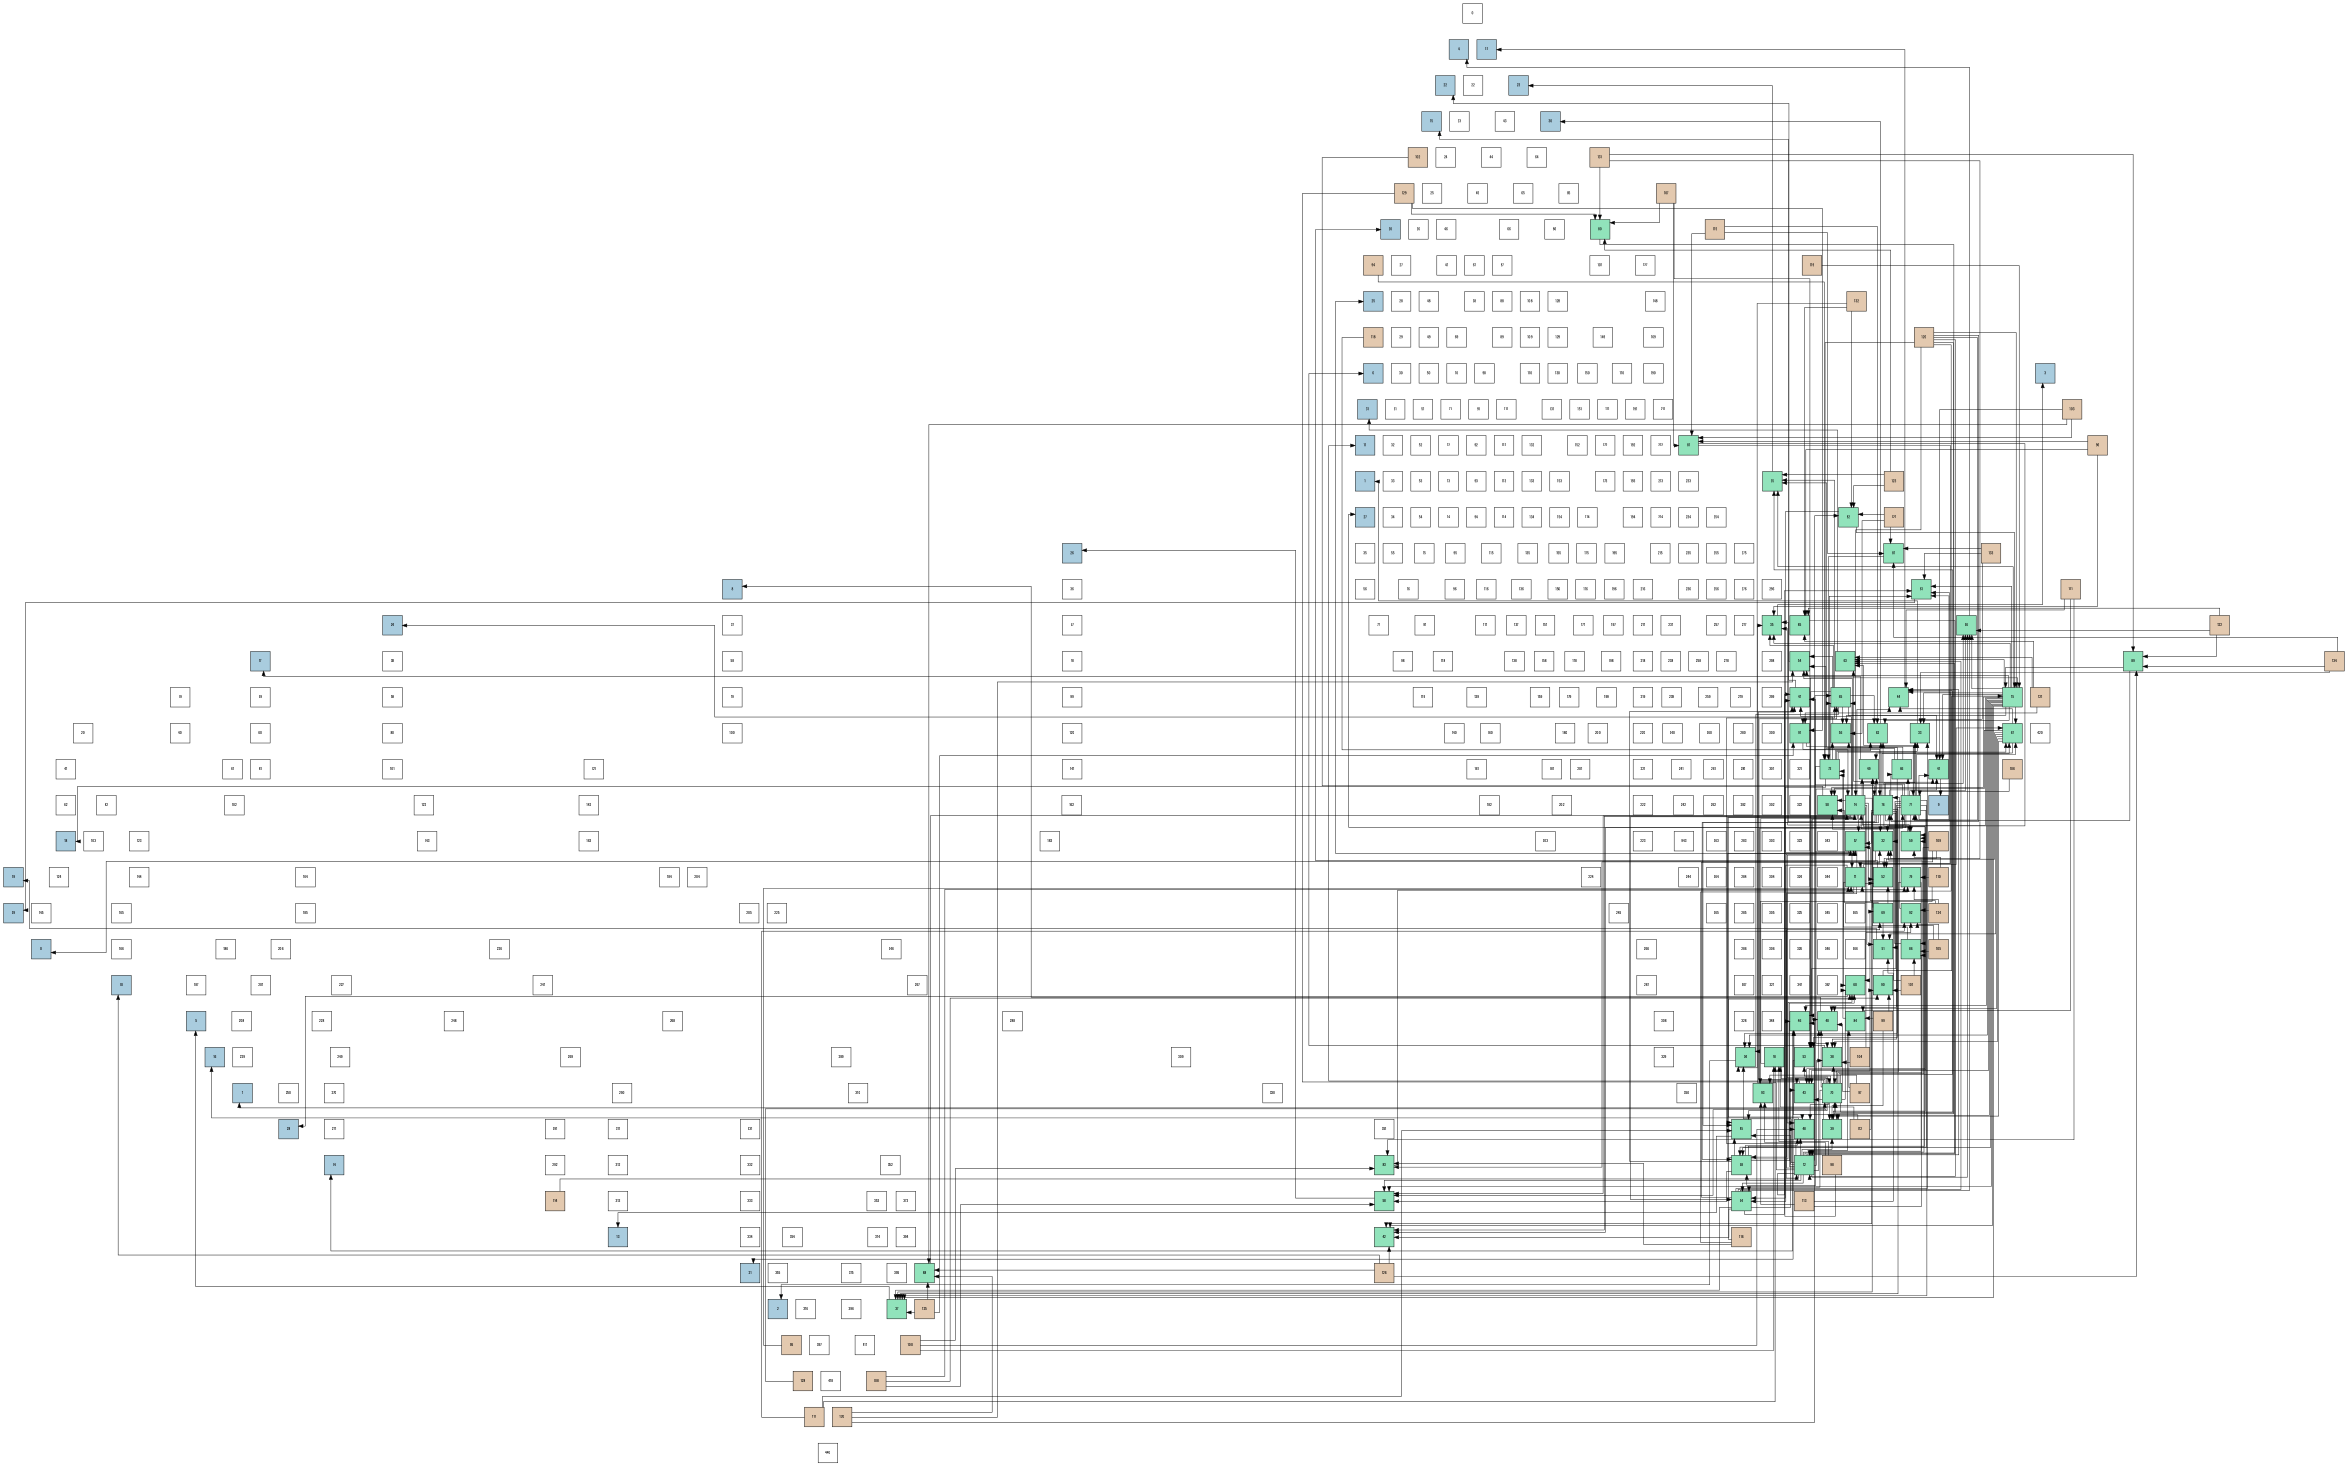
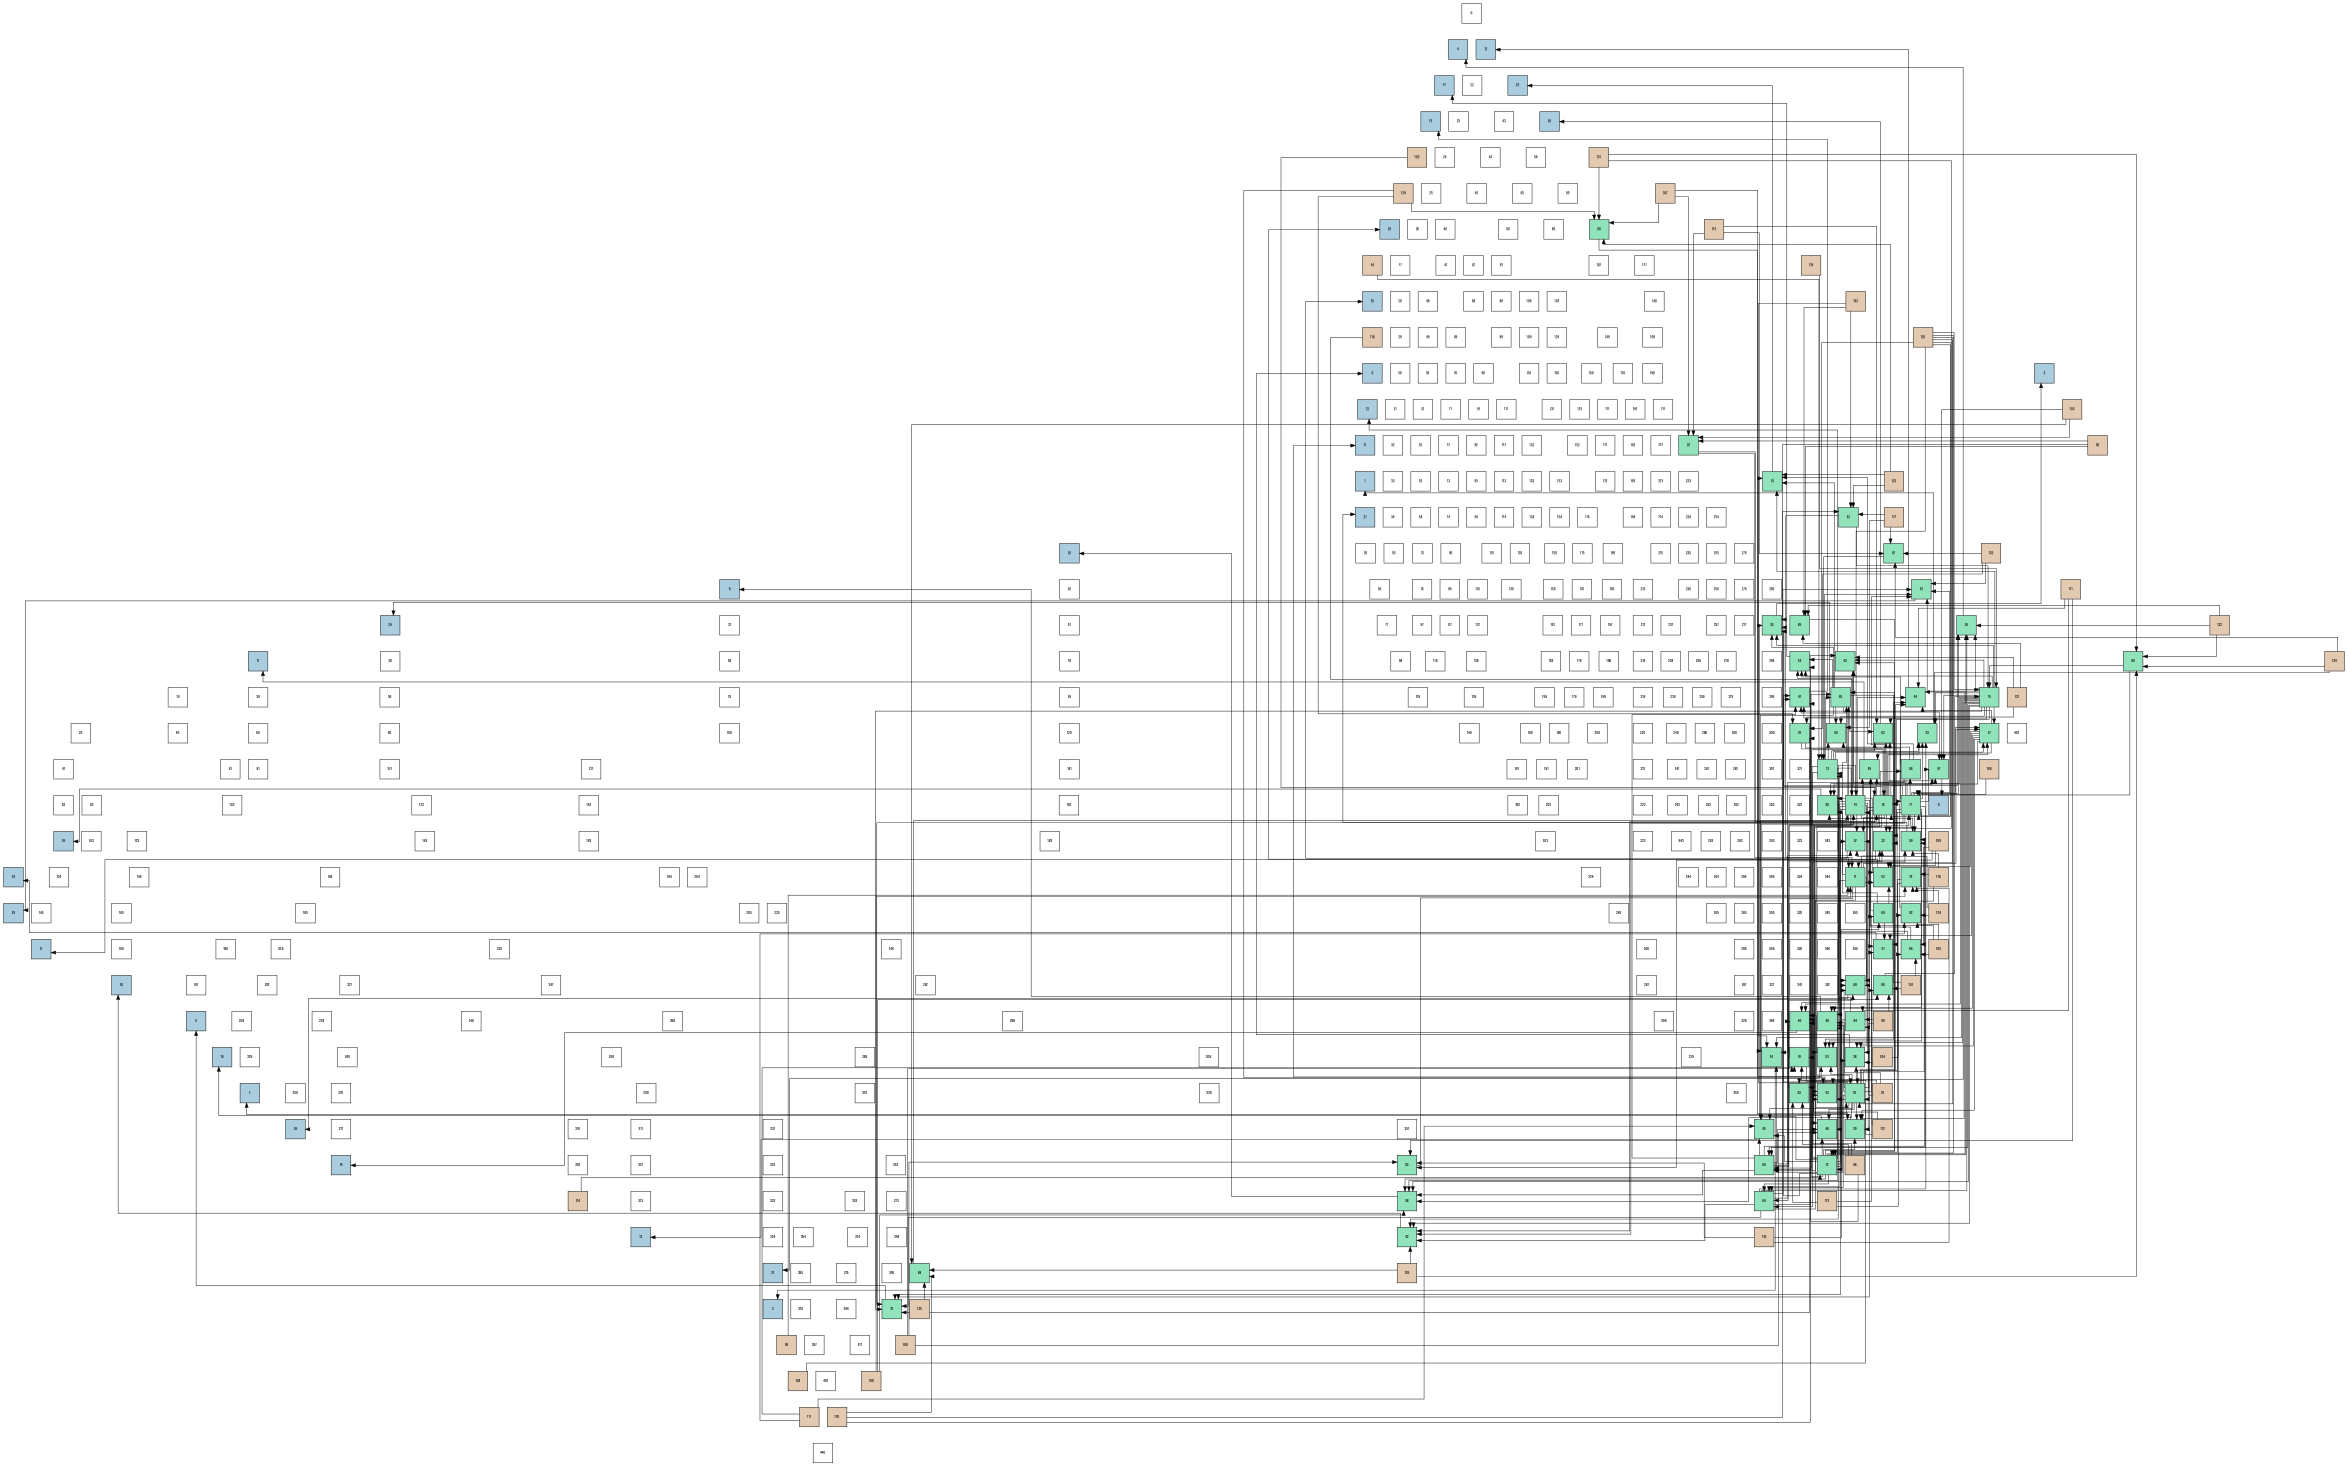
(625, 1255) -> (660, 1213)
